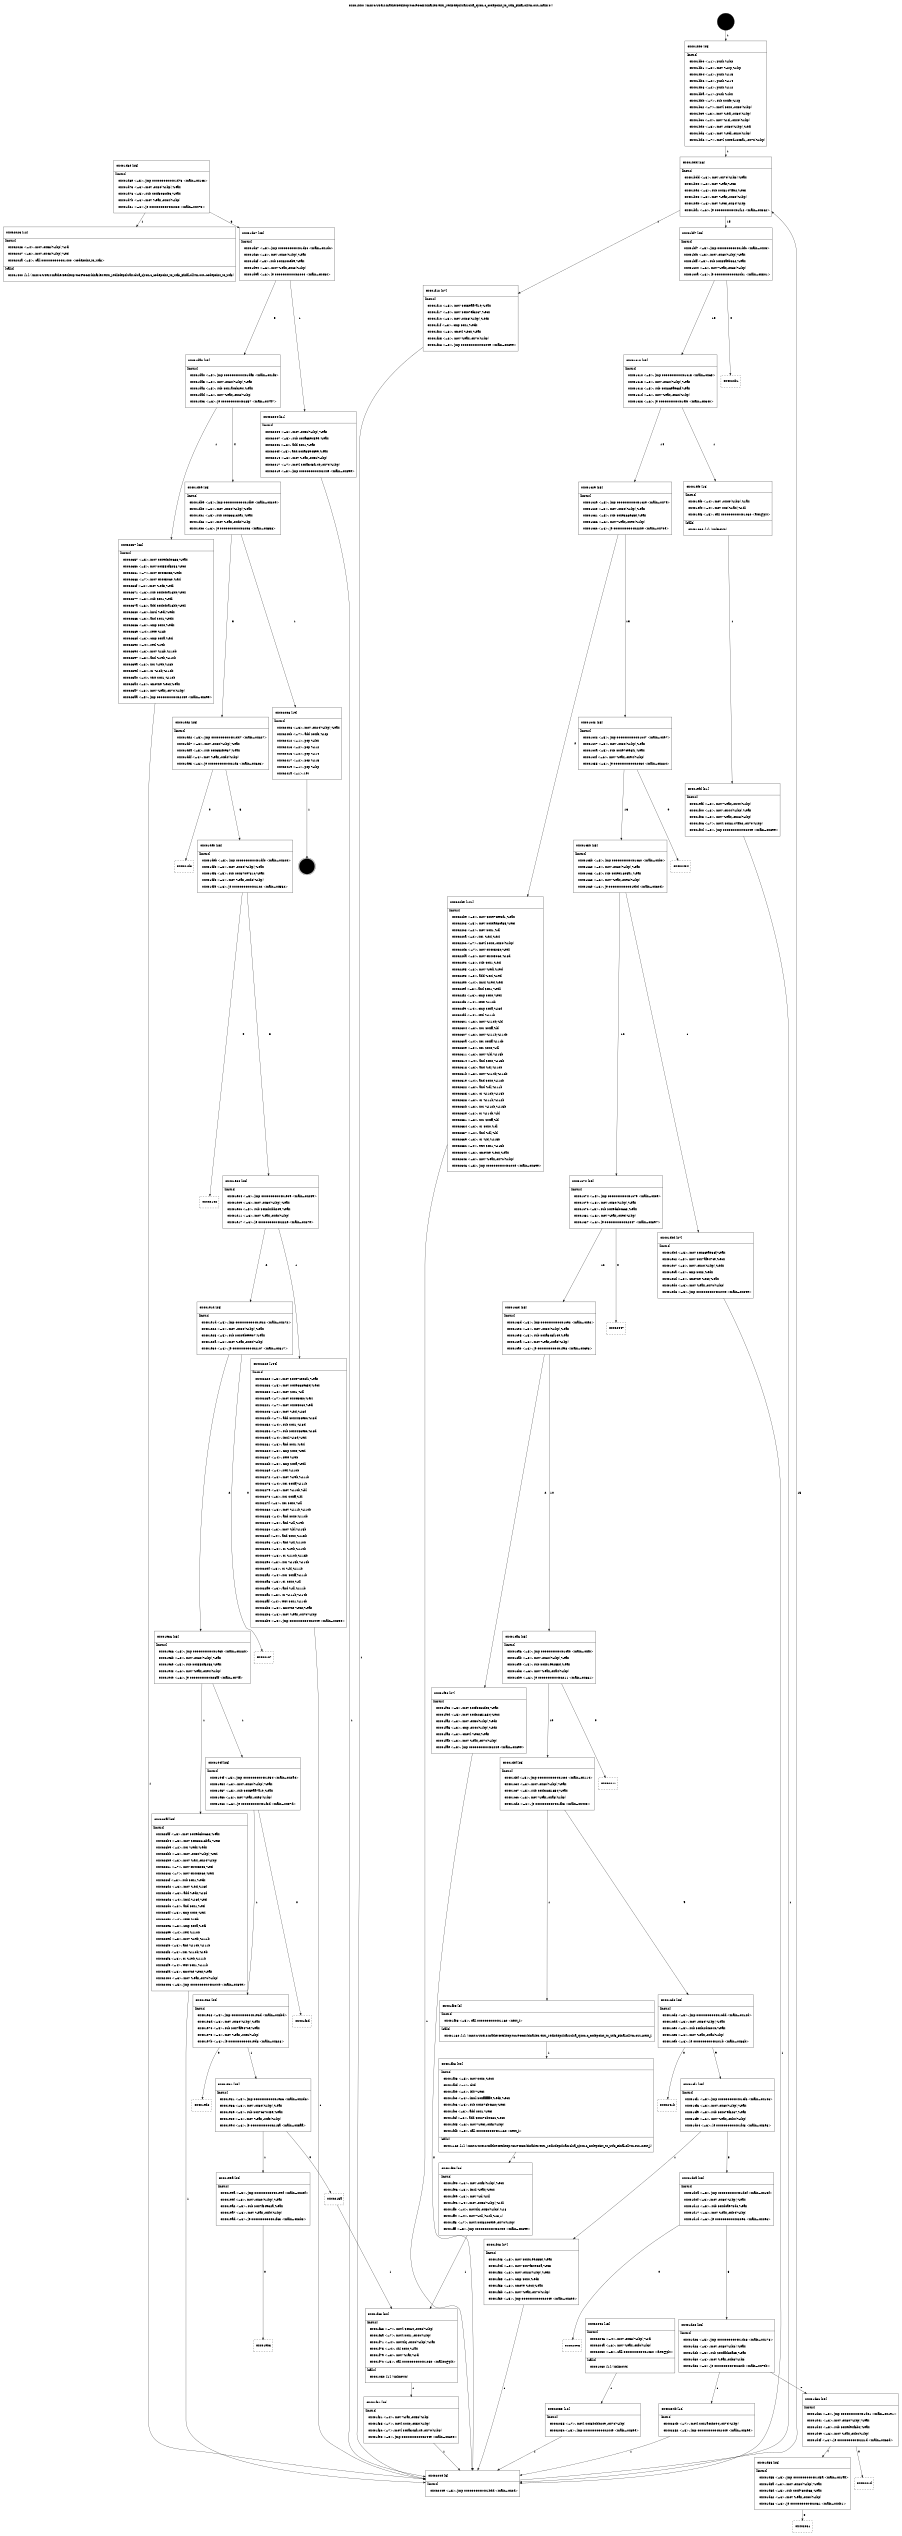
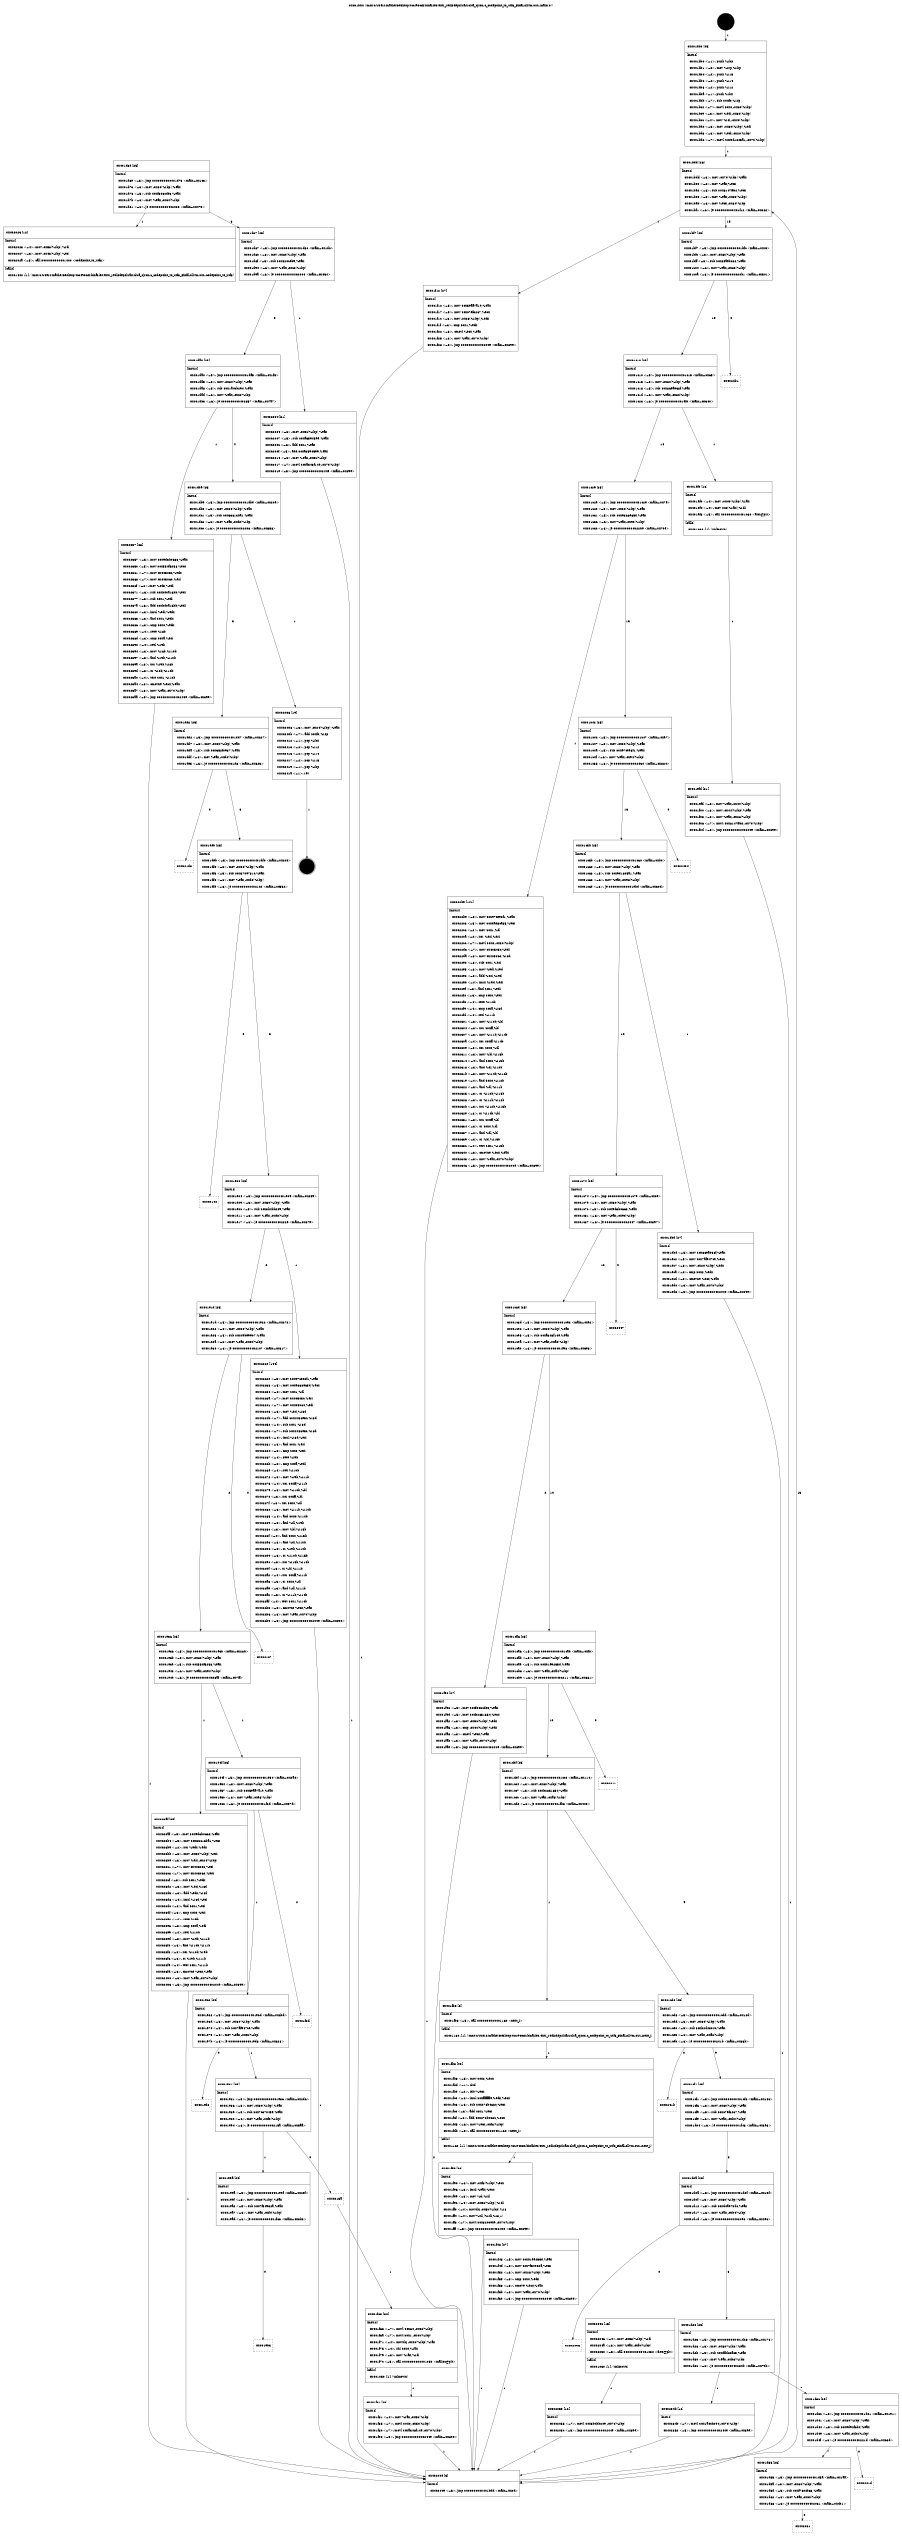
(575, 743) -> (575, 743)
(639, 2186) -> none
(449, 2271) -> (480, 2352)
